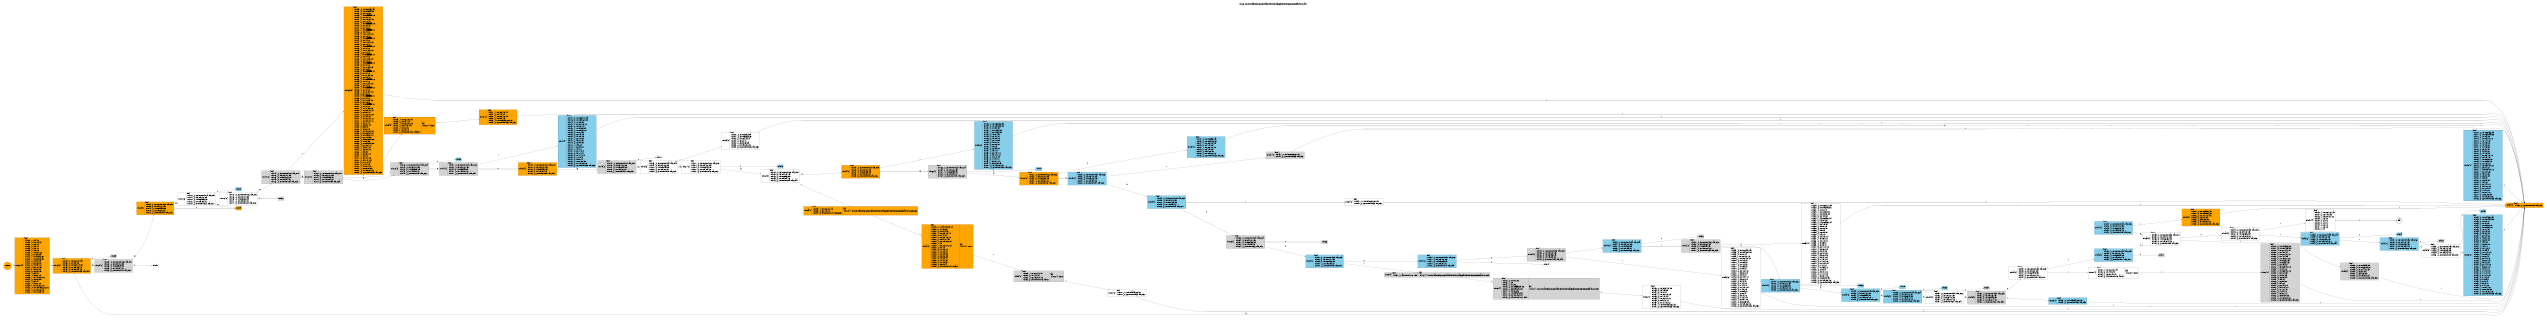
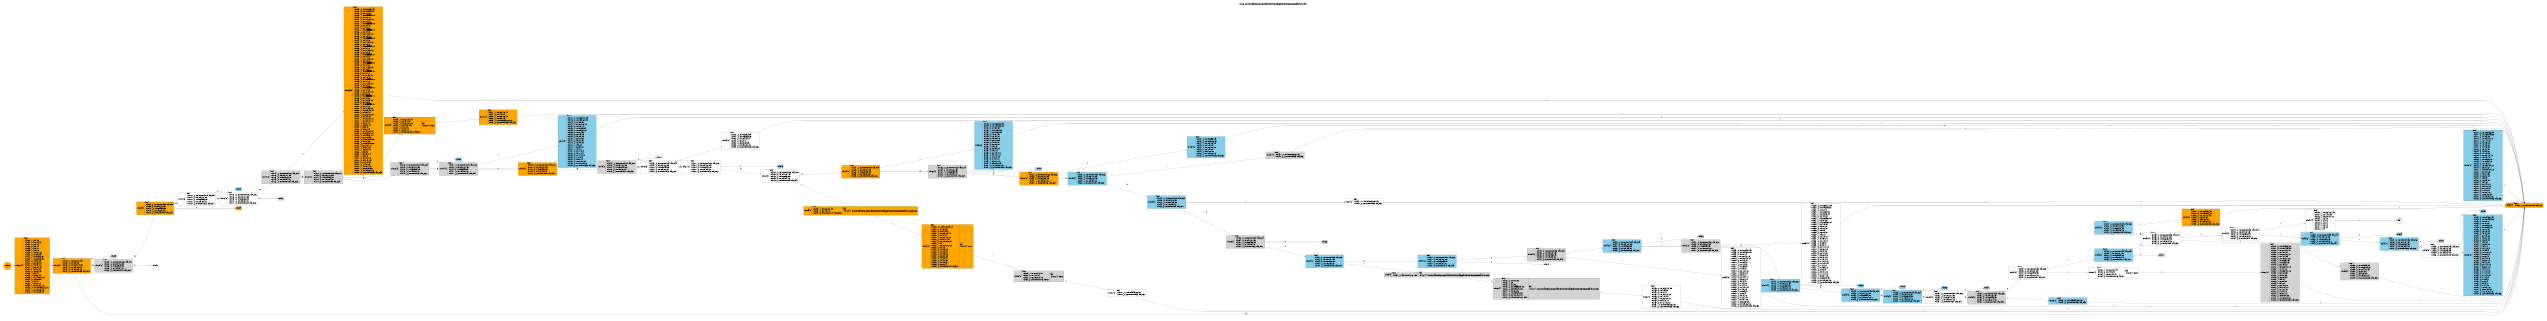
(225, 207) -> (217, 199)
